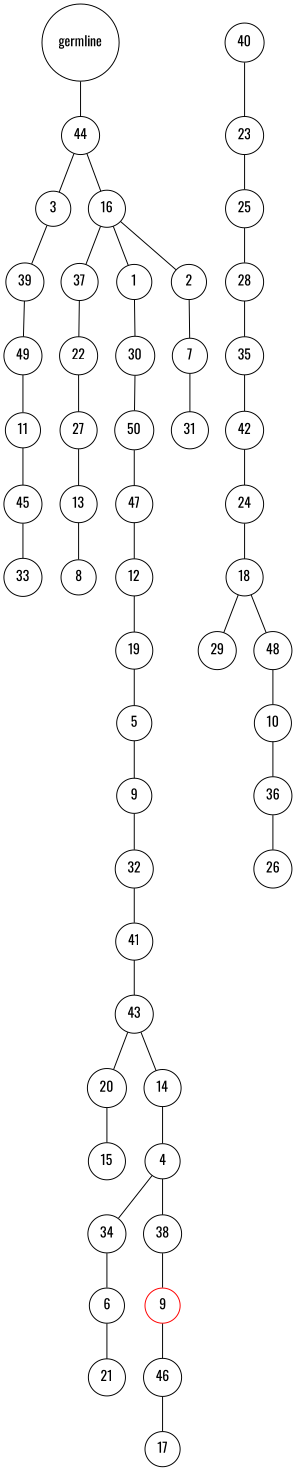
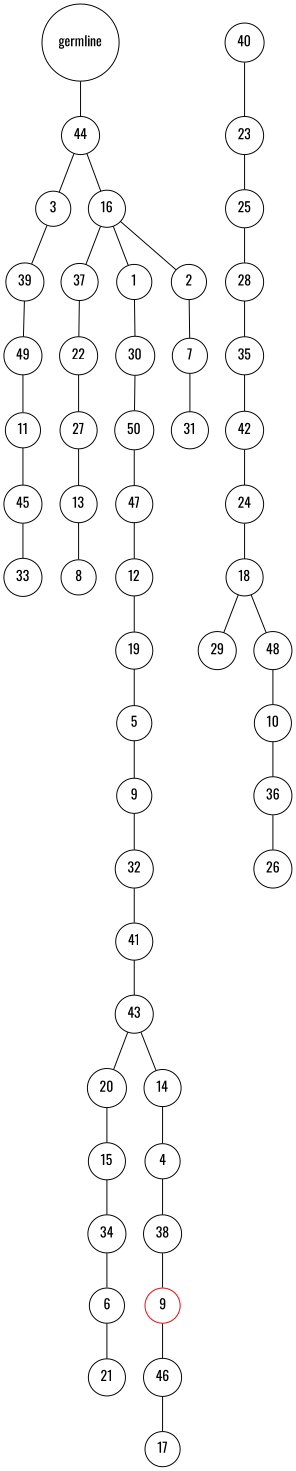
(135, 1197) -> (107, 1197)
